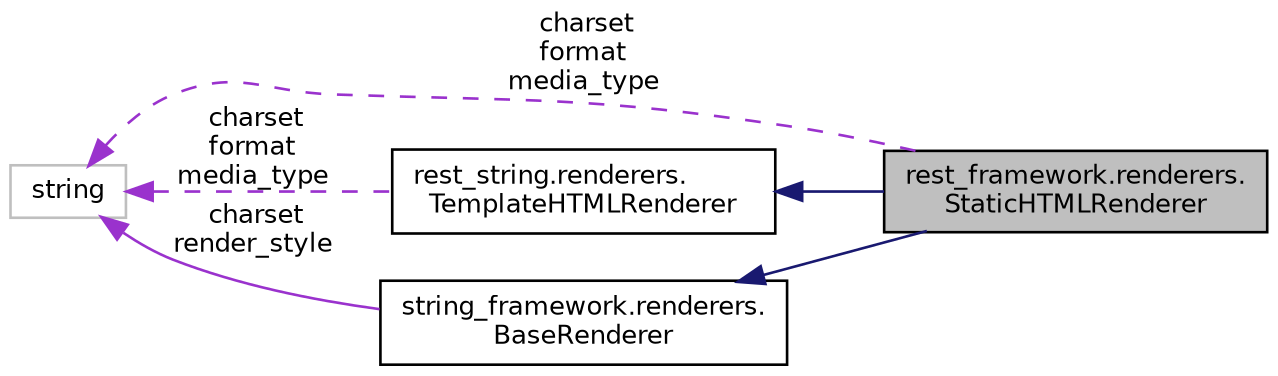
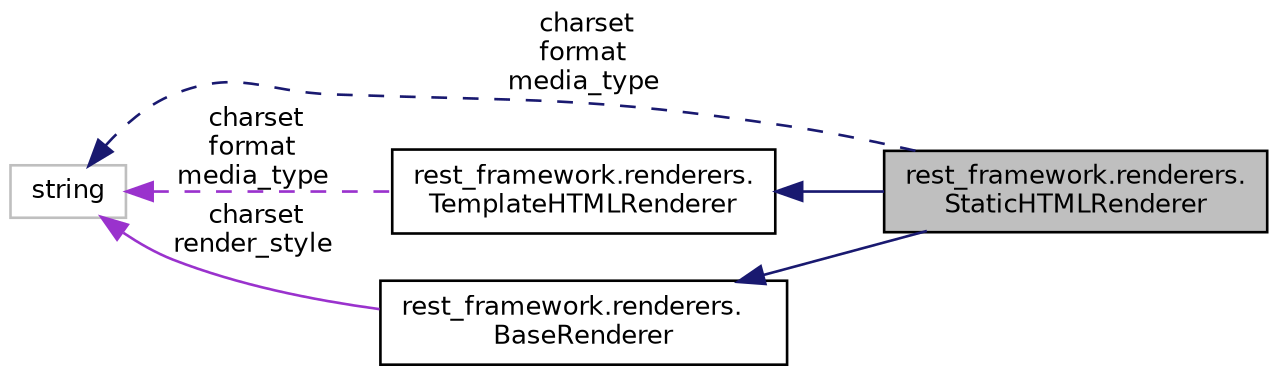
(505, 99) -> (505, 99)
(584, 192) -> (584, 192)
(584, 323) -> (584, 323)
